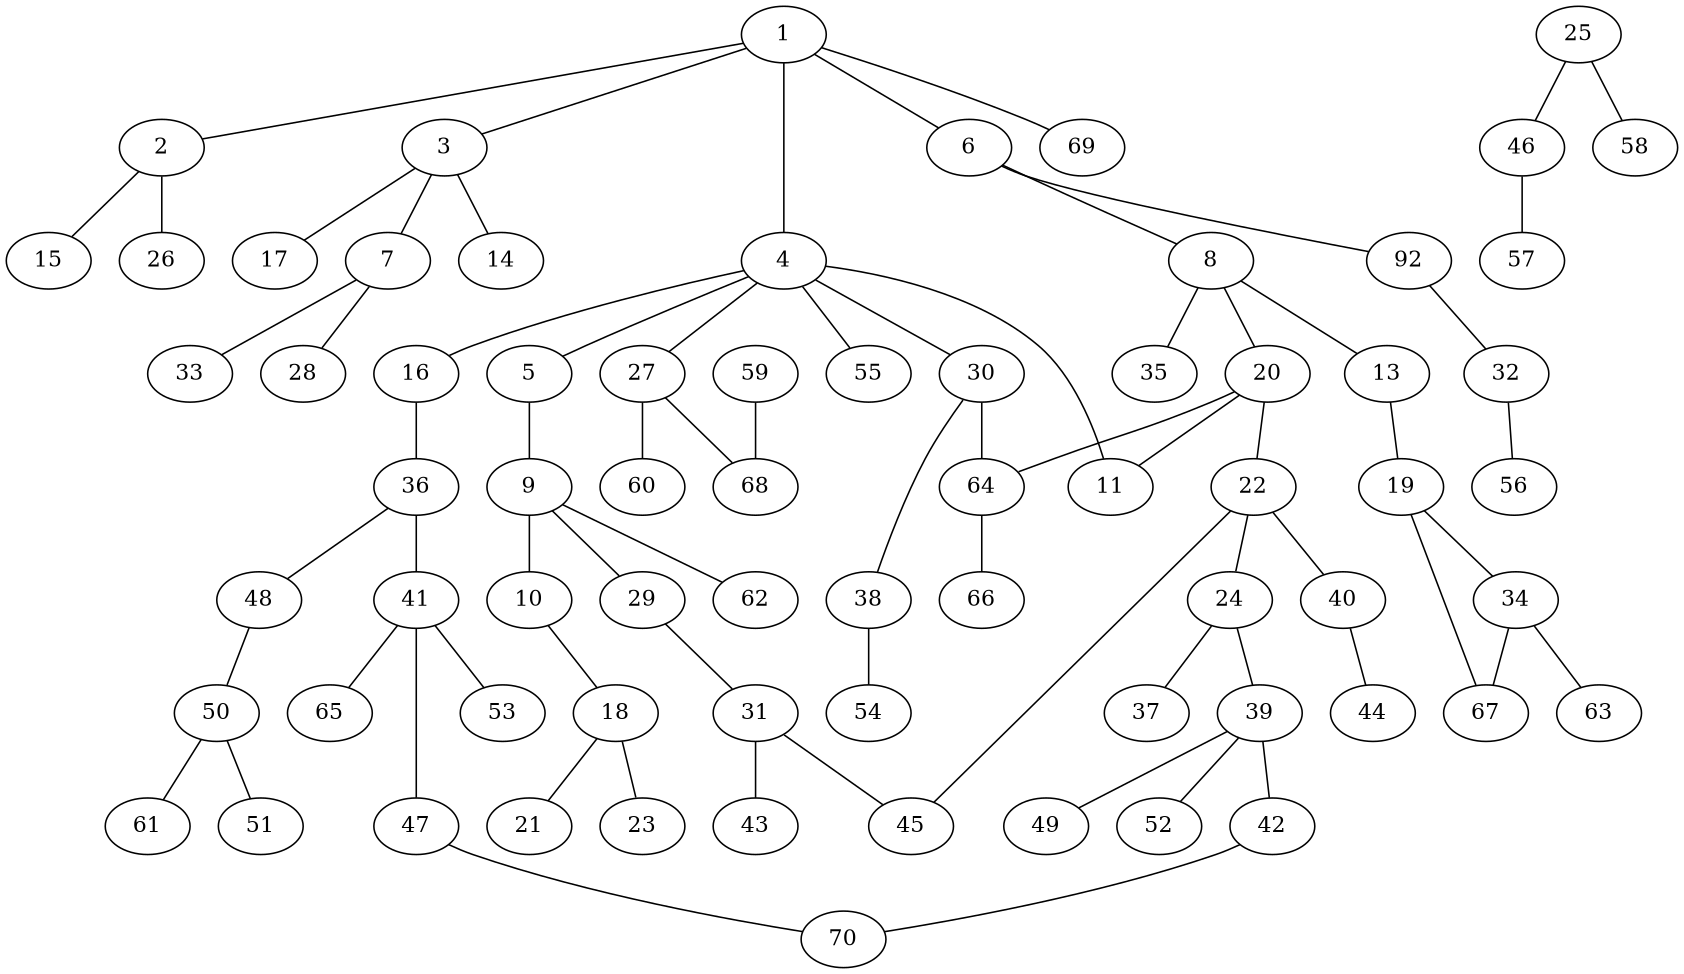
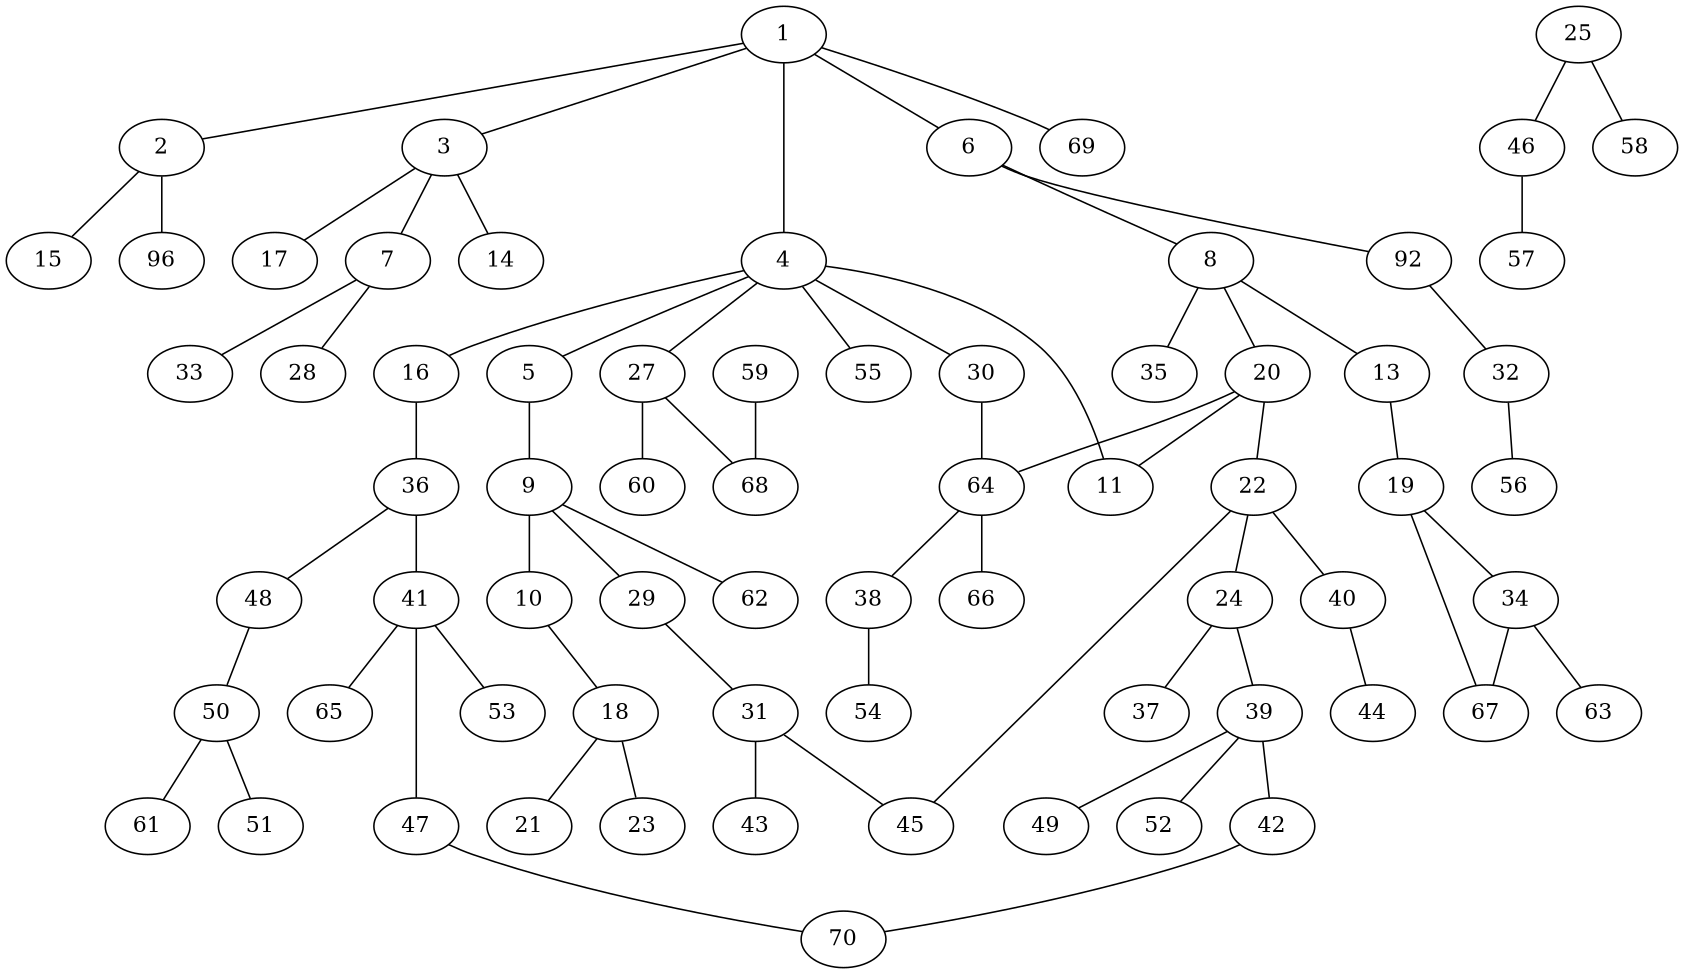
(162, 261) -> (162, 261)
(913, 483) -> (925, 543)
